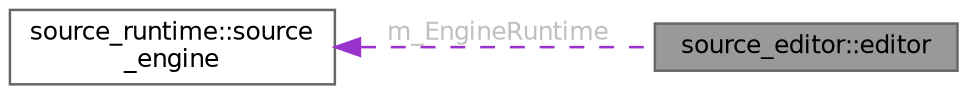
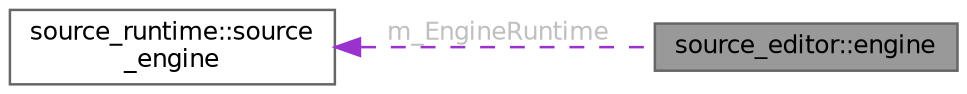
(806, 47) -> (806, 47)
